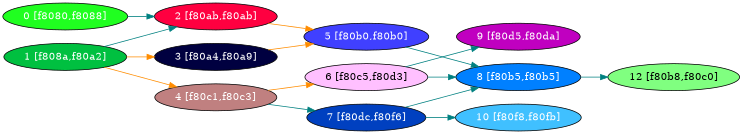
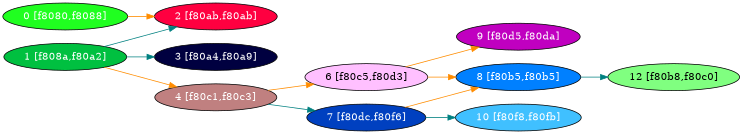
(137, 16) -> (137, 16)
(366, 37) -> none
(137, 57) -> (137, 57)
(434, 59) -> (439, 58)
(438, 77) -> (438, 77)
(438, 98) -> (438, 98)
